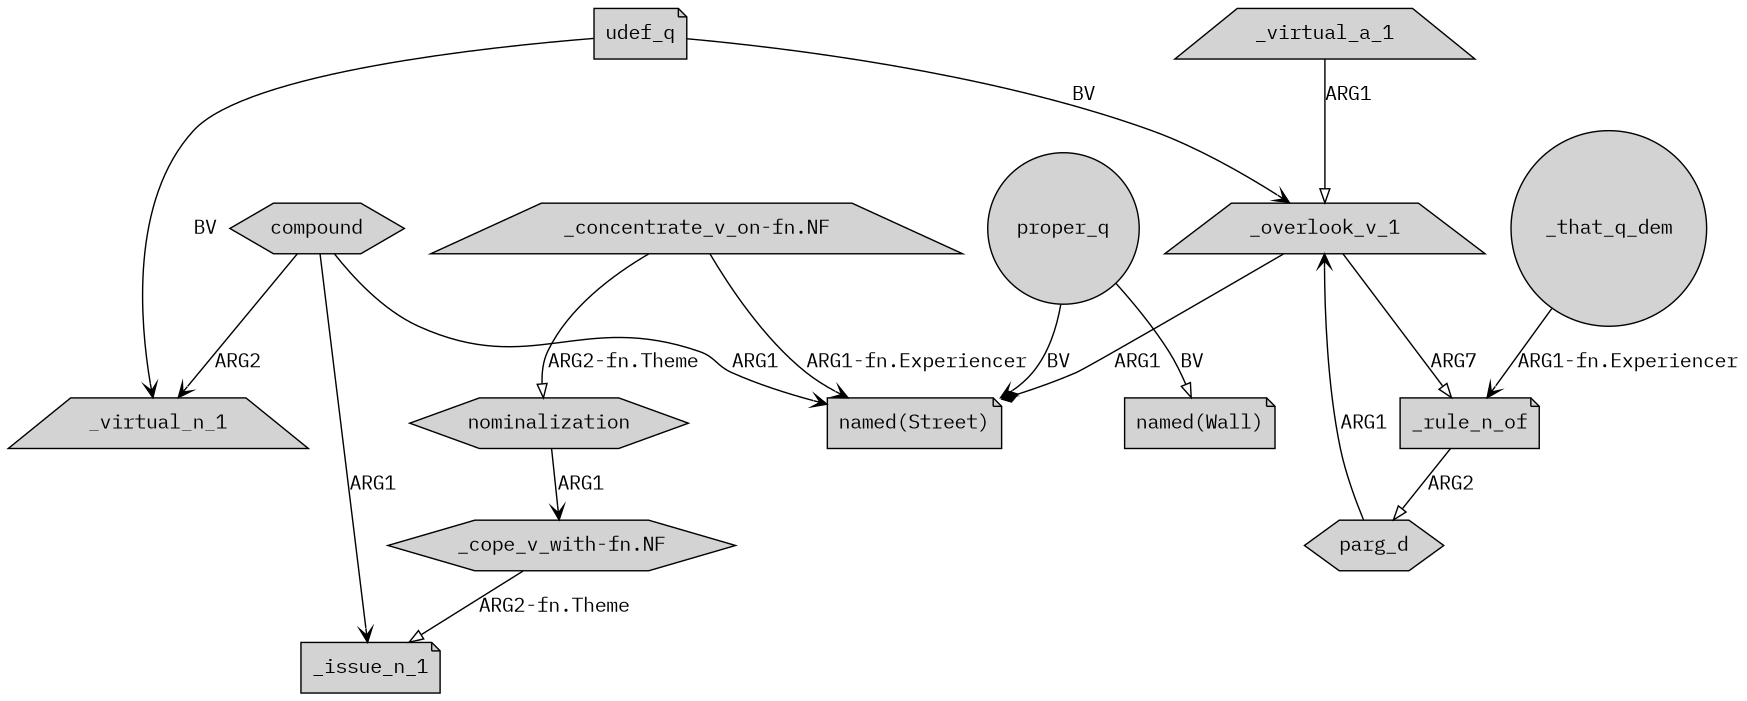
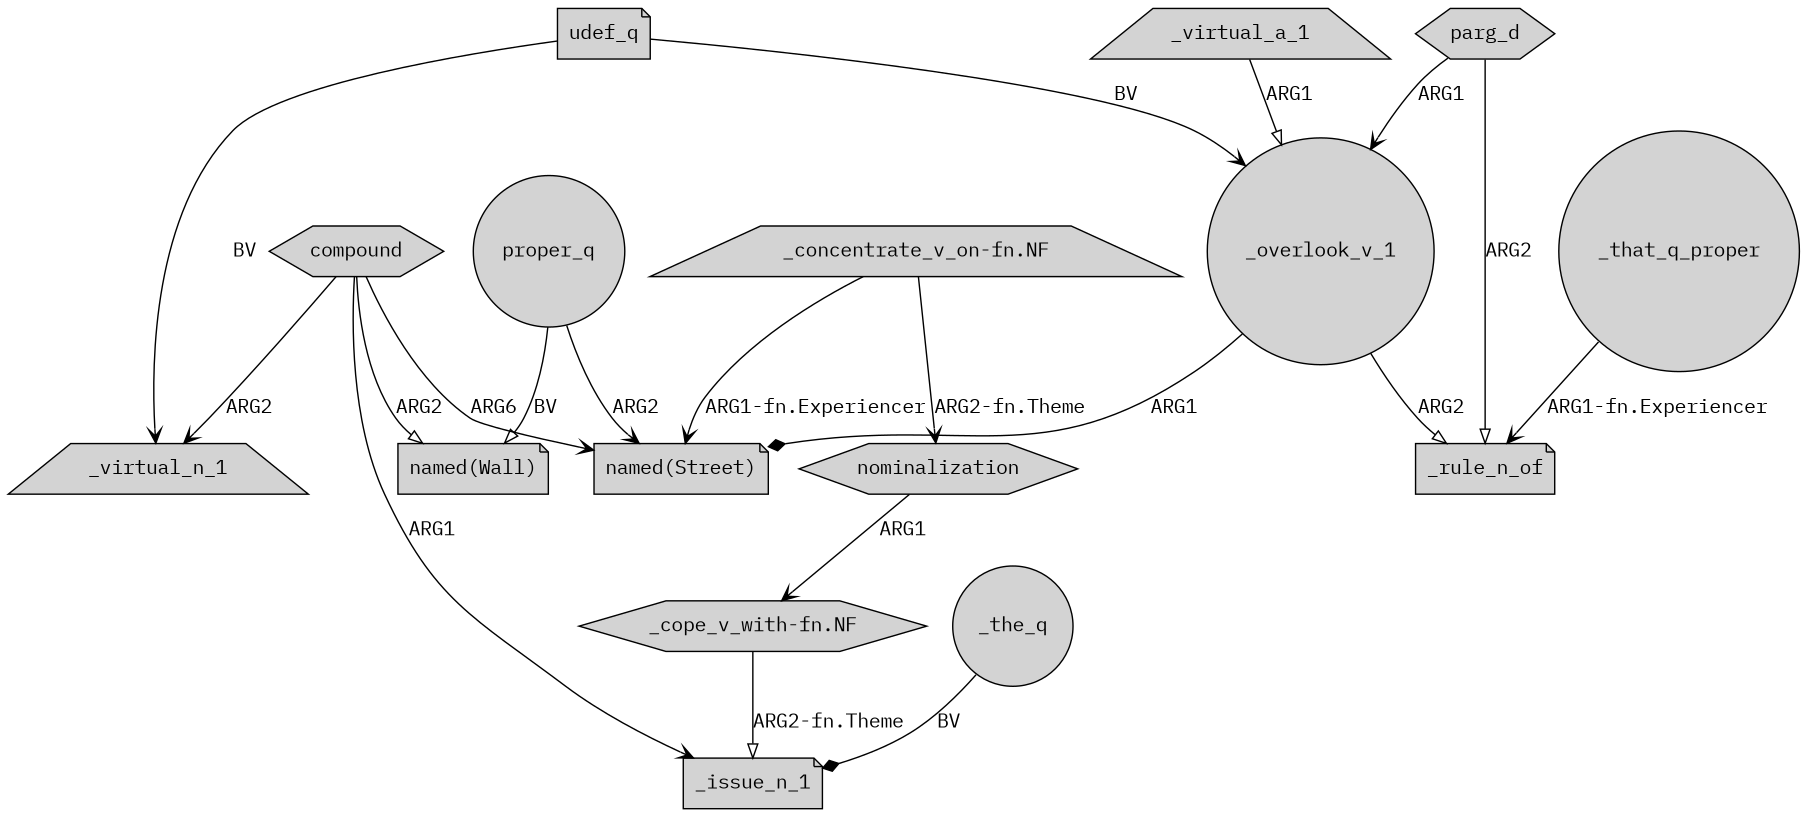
(1325, 228) -> (1321, 251)
(1609, 228) -> (1679, 251)
(579, 307) -> (926, 353)
none -> (370, 361)
(756, 362) -> (494, 408)
(1059, 362) -> (636, 408)
(1454, 362) -> (1442, 408)
(1426, 479) -> (1485, 244)
none -> (1013, 626)
